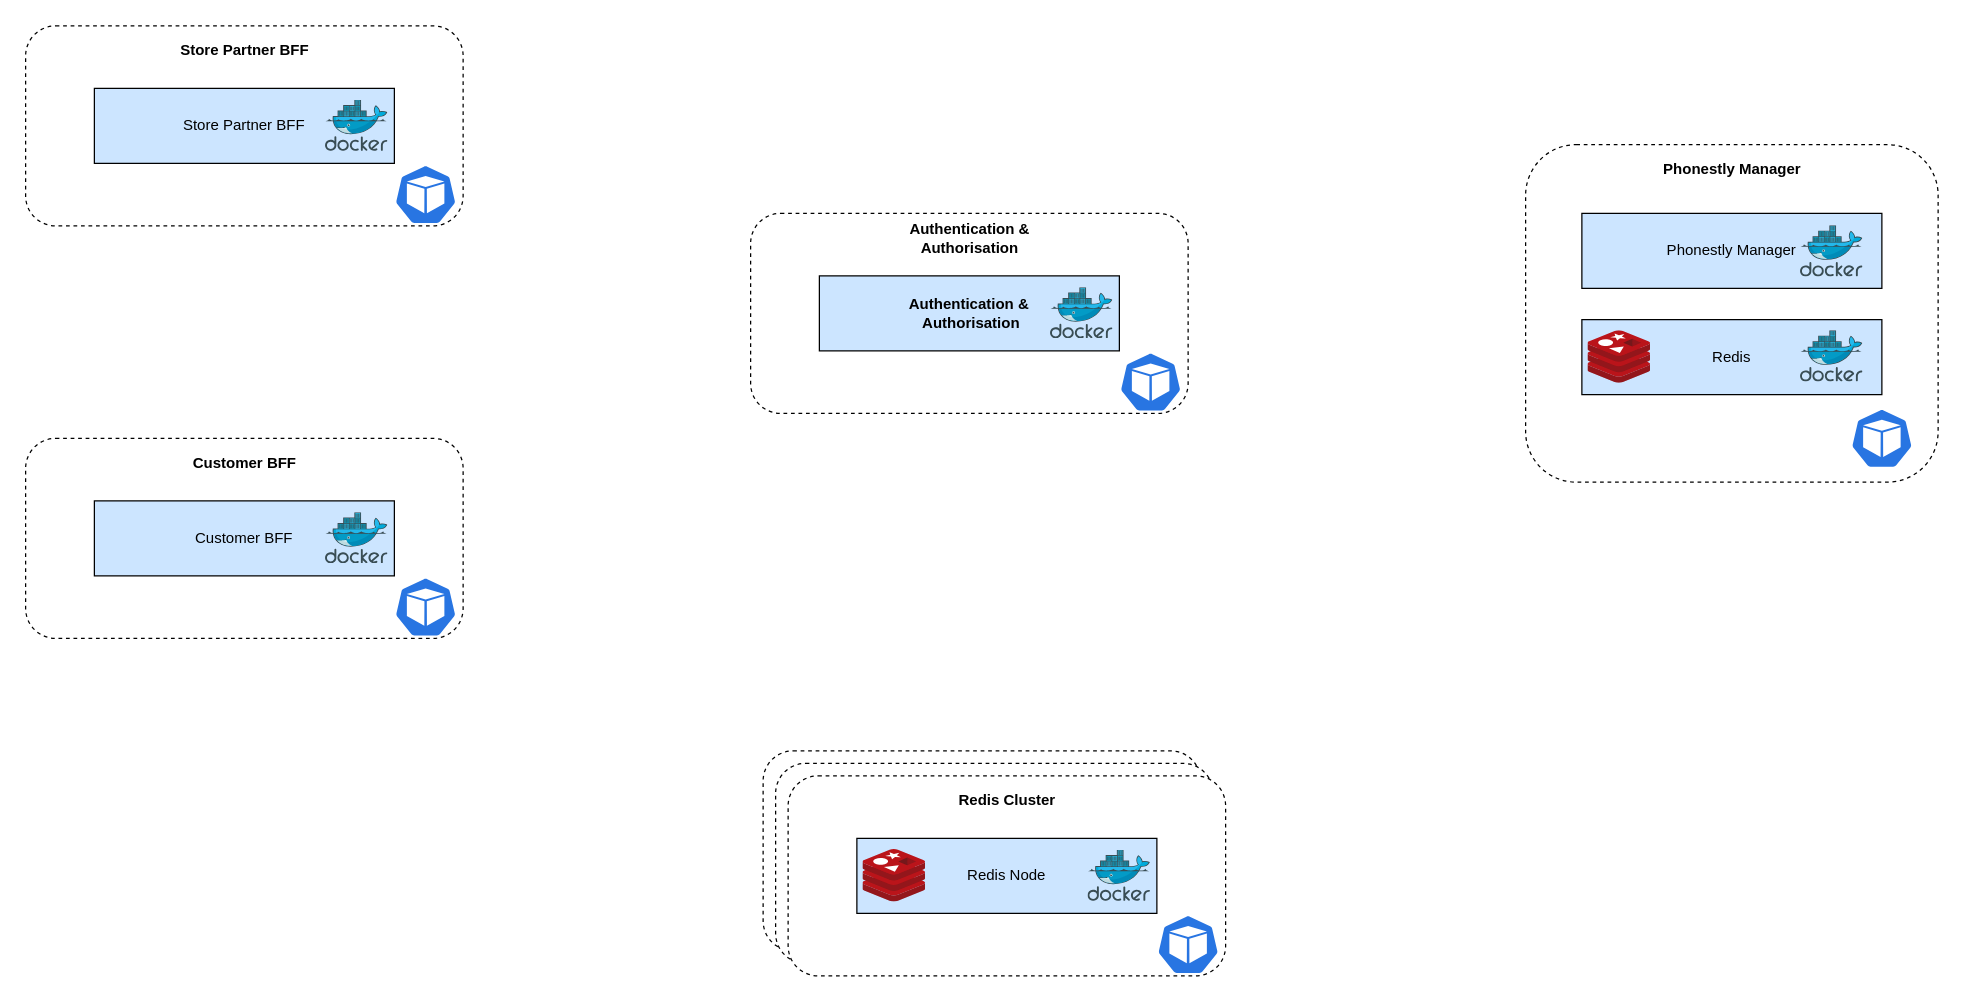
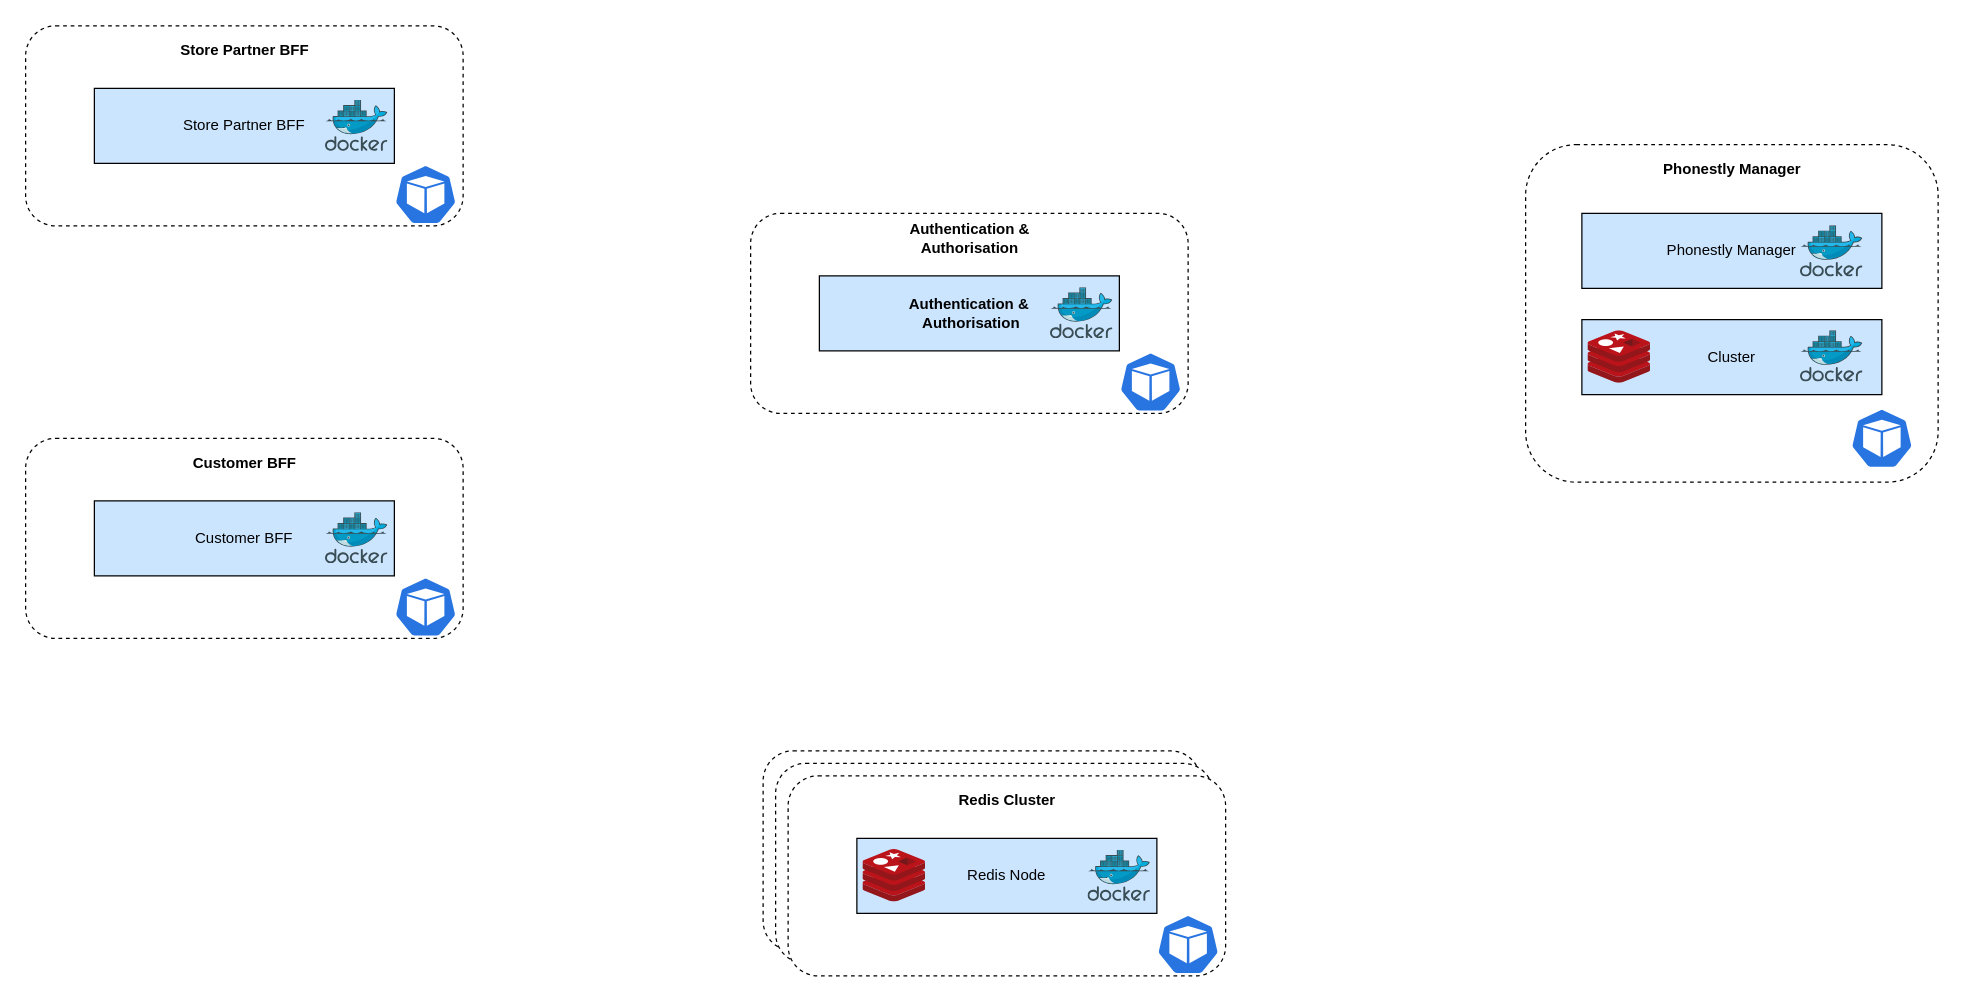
(1732, 357) -> (1732, 357)
